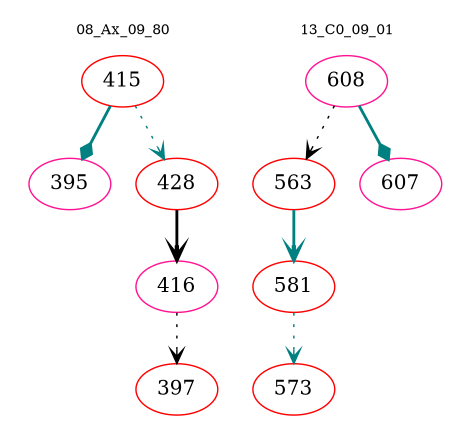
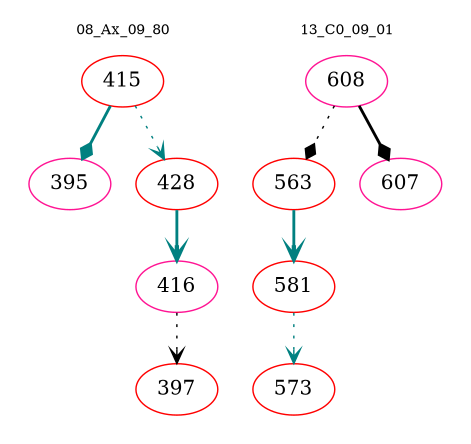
(370, 125) -> (370, 125)
(324, 126) -> (324, 125)
(177, 228) -> (177, 228)
